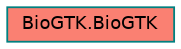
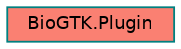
(91, 24) -> (91, 24)
